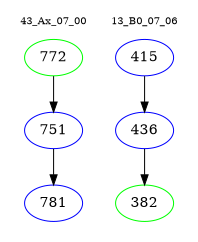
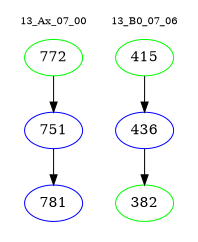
(54, 22) -> (54, 22)
(145, 58) -> (145, 58)
